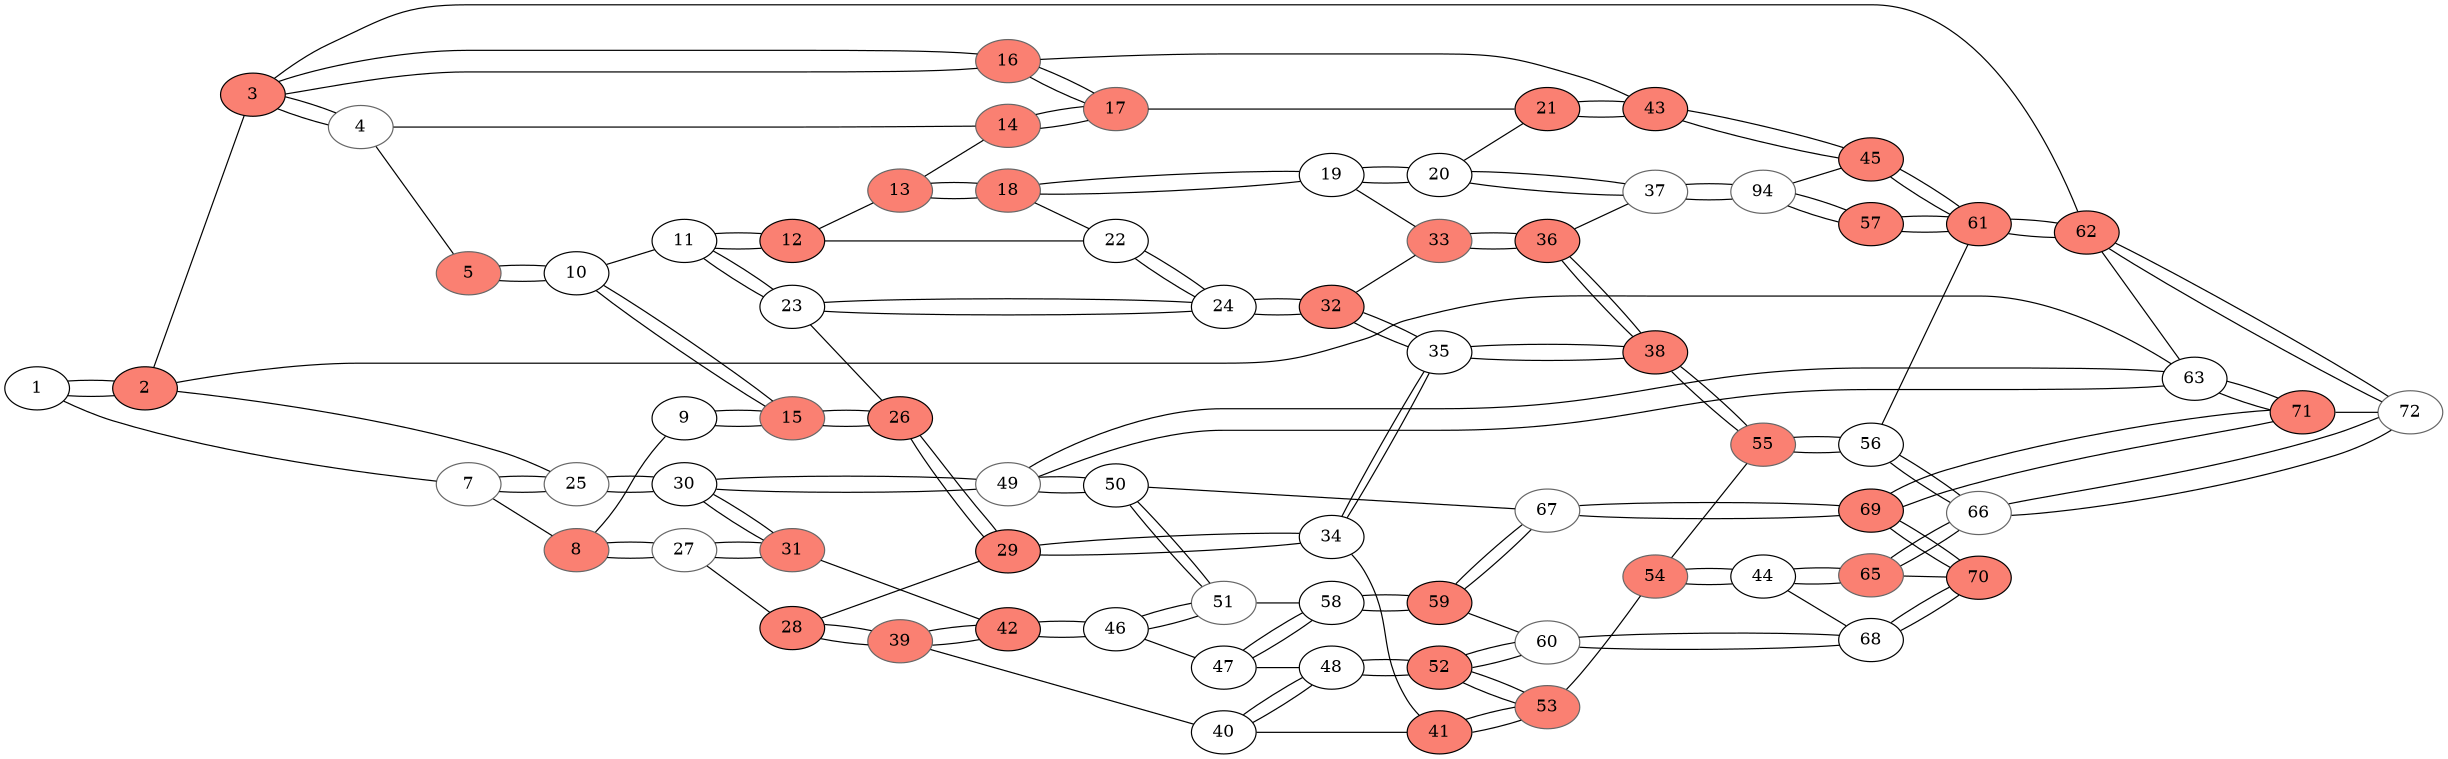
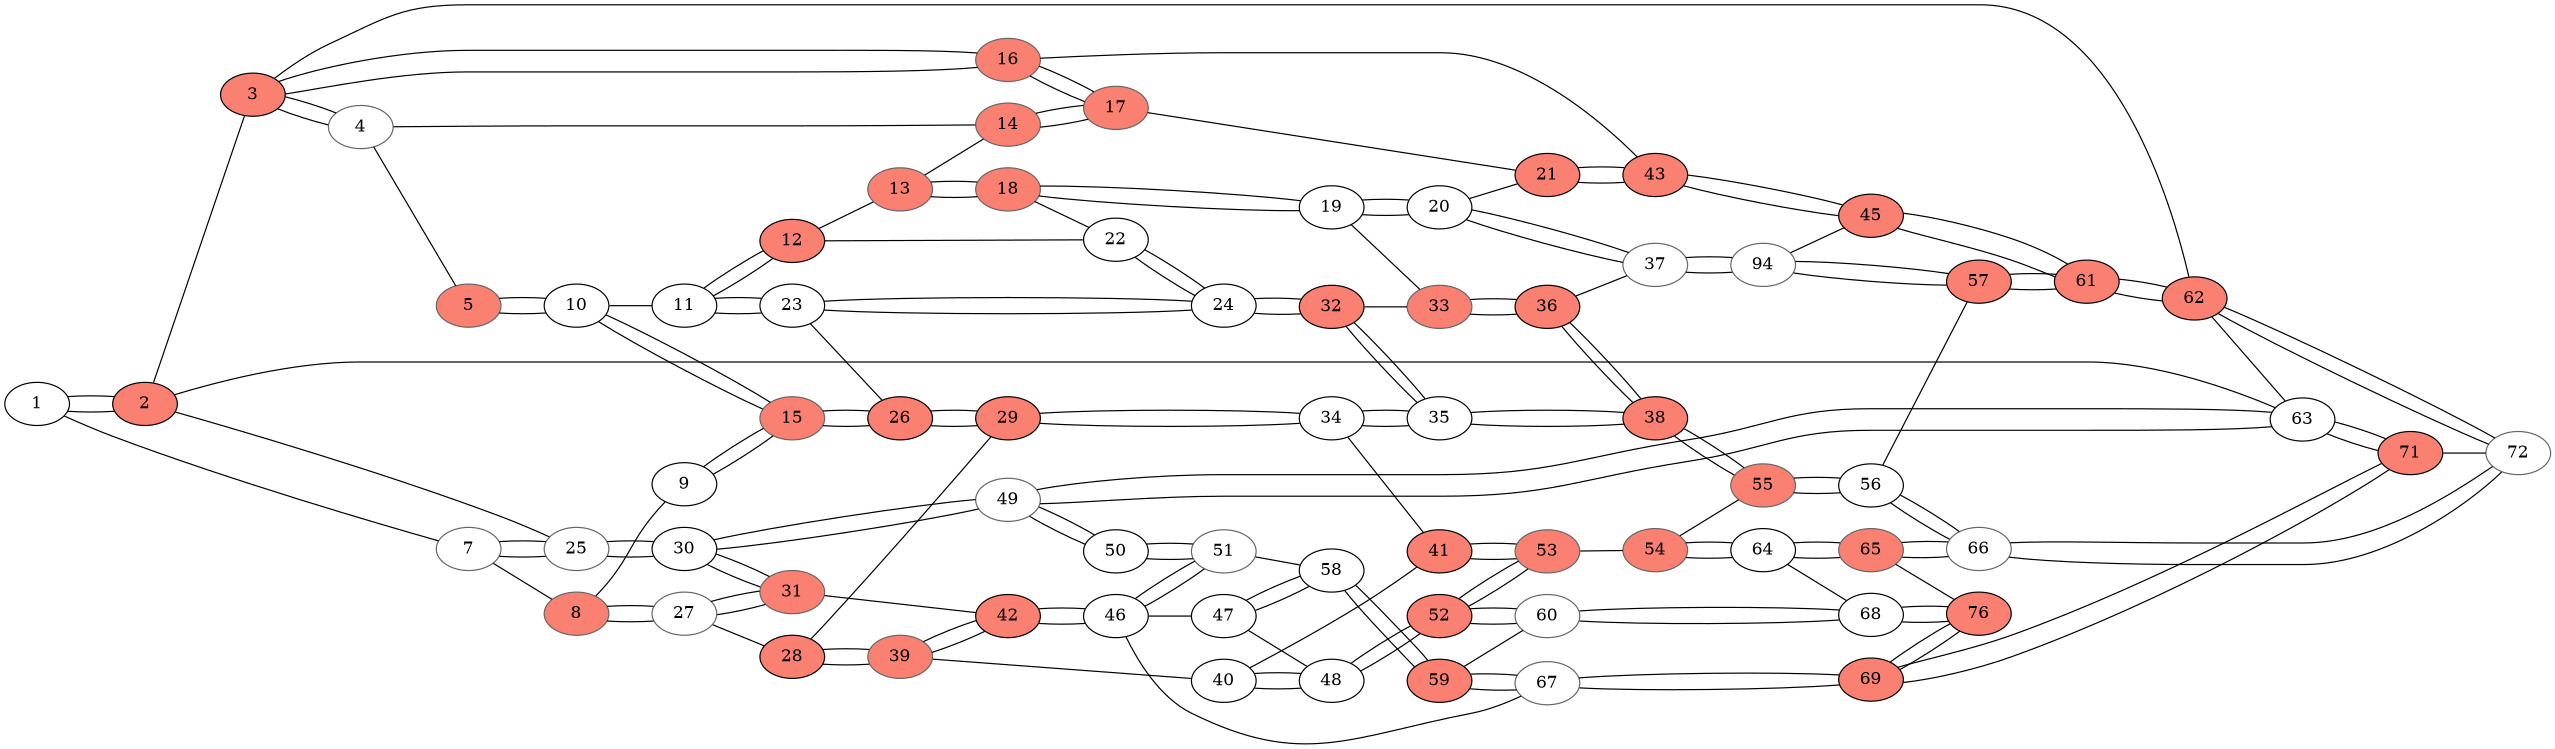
(1925, 335) -> (1925, 383)
(1332, 498) -> (1306, 743)
(1763, 577) -> (1763, 550)
(1979, 578) -> (1979, 614)
